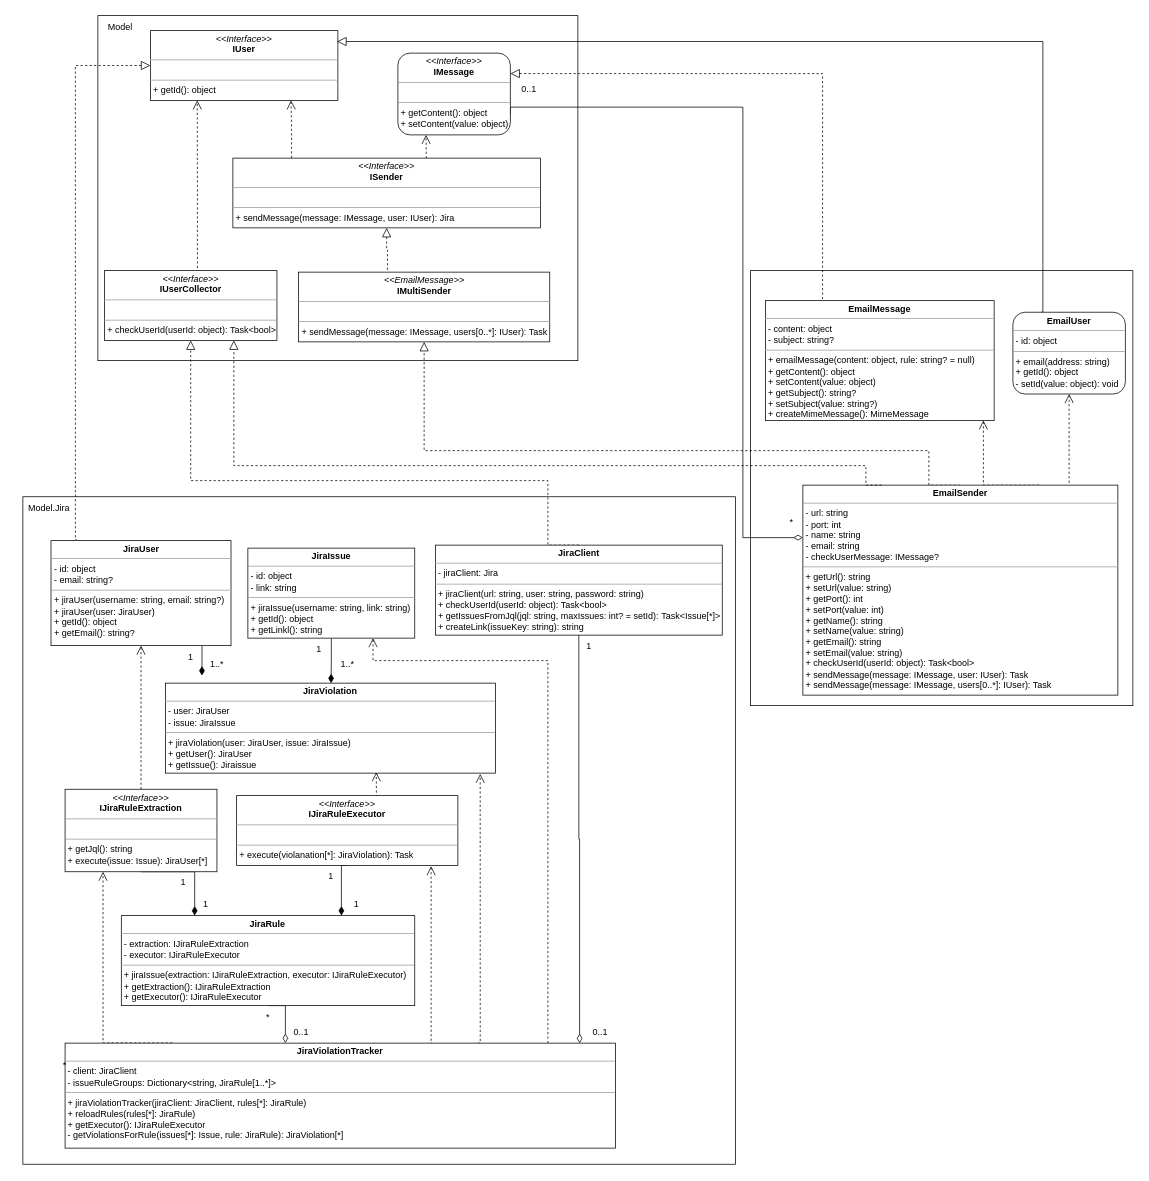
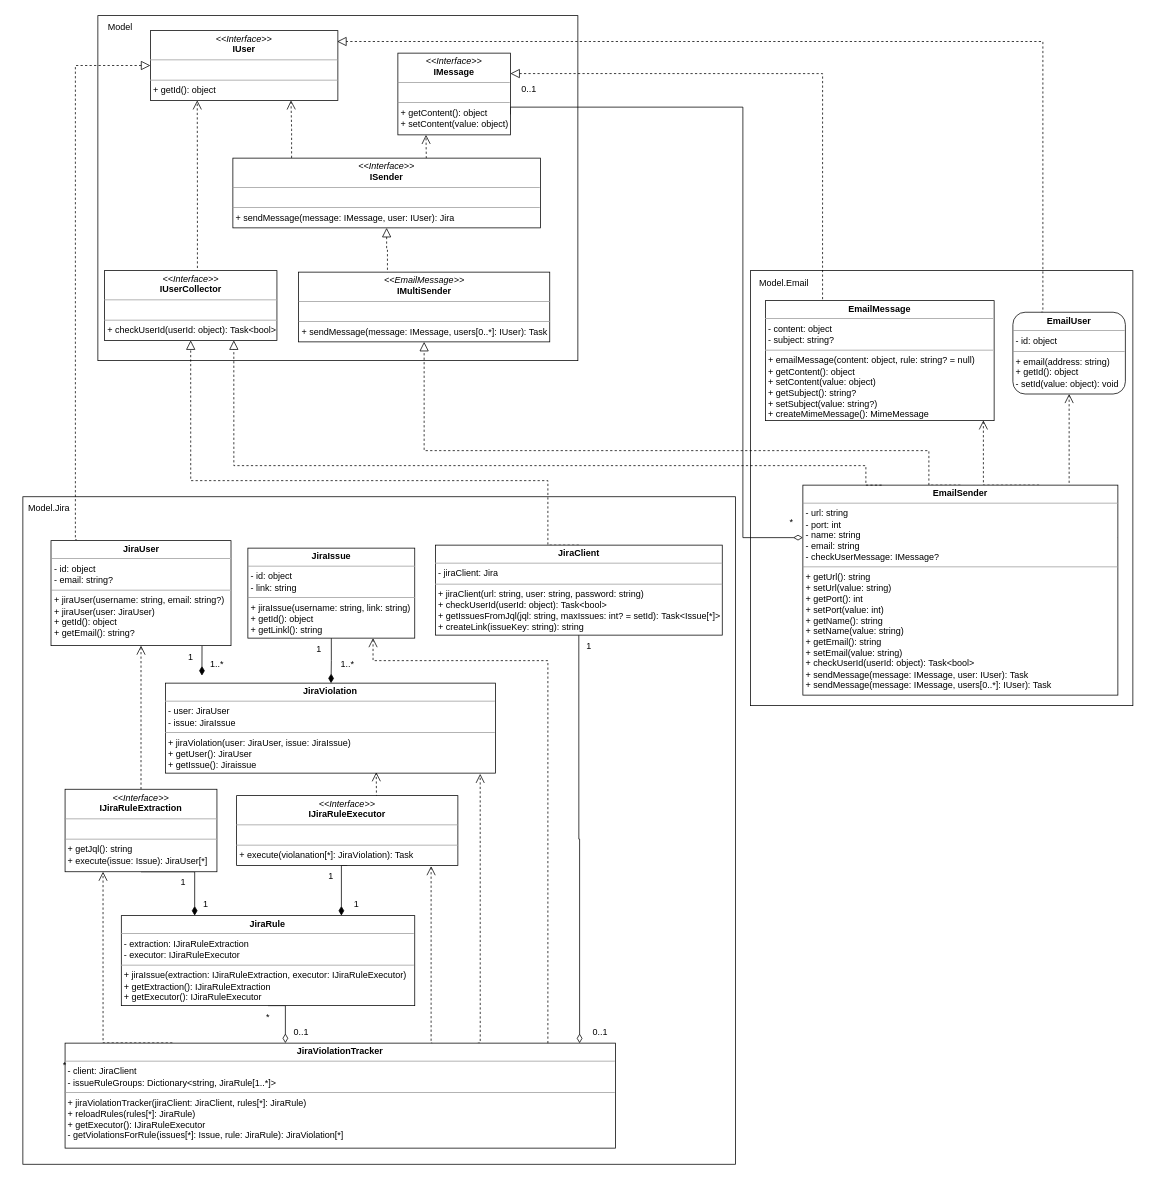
(831, 41) -> (831, 41)
(454, 94) -> (454, 94)
none -> (784, 283)
